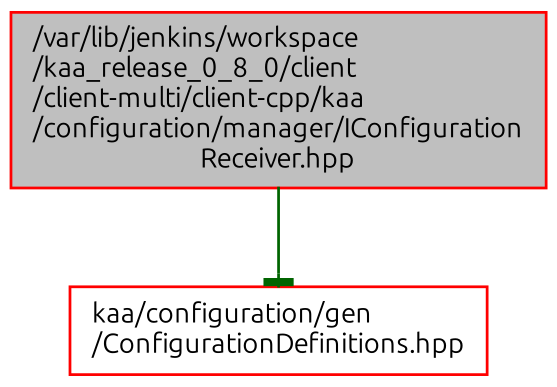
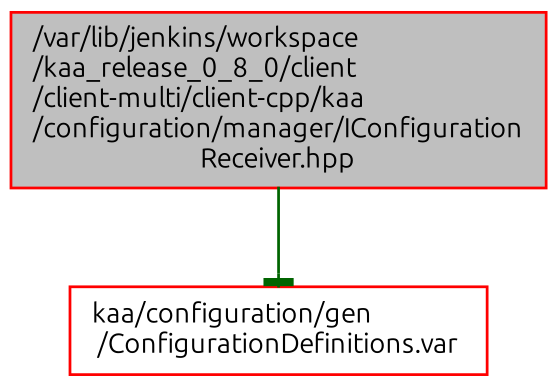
(279, 331) -> (279, 331)
